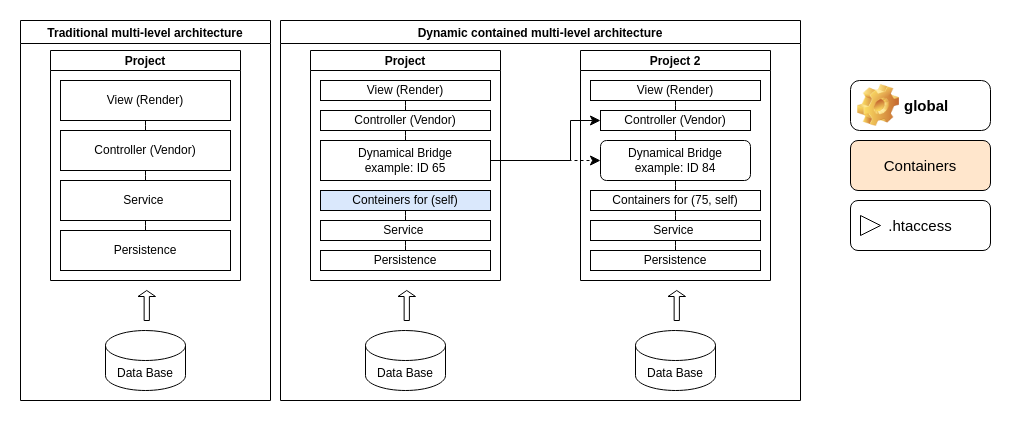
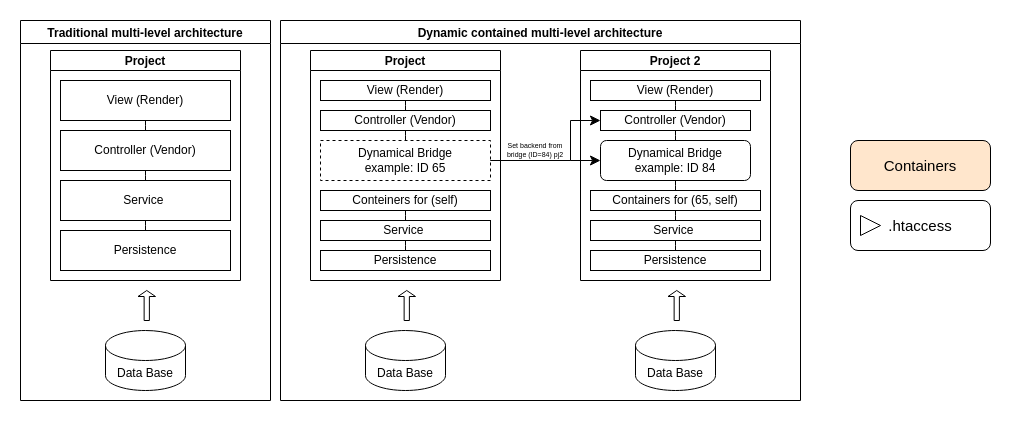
(921, 106) -> none
none -> (536, 151)
(406, 161) -> (406, 161)
(582, 161) -> (582, 161)
(406, 201) -> (406, 201)
(676, 201) -> (676, 201)
